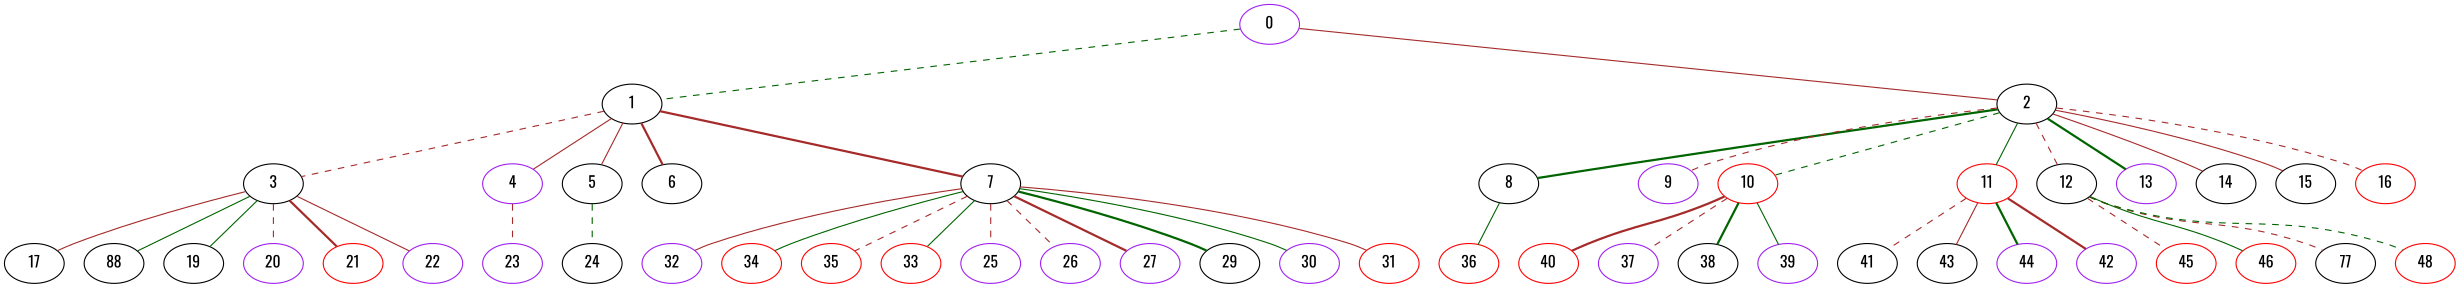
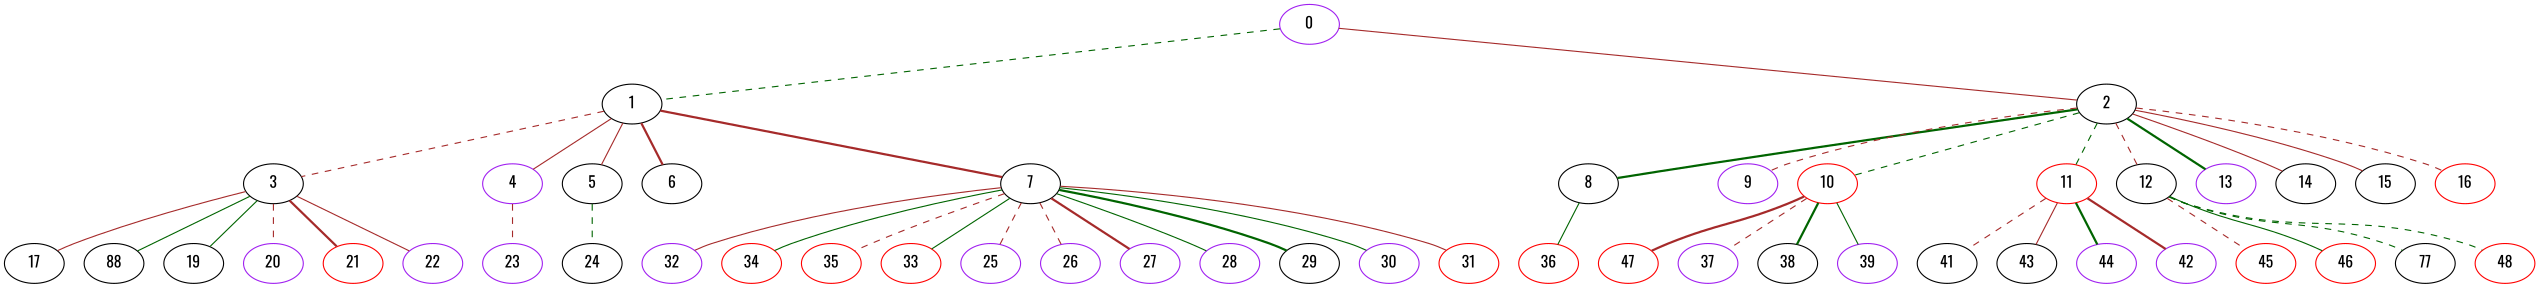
(2007, 144) -> (2087, 144)
(2260, 231) -> (2339, 231)
none -> (1230, 263)
(1549, 263) -> (1628, 263)
